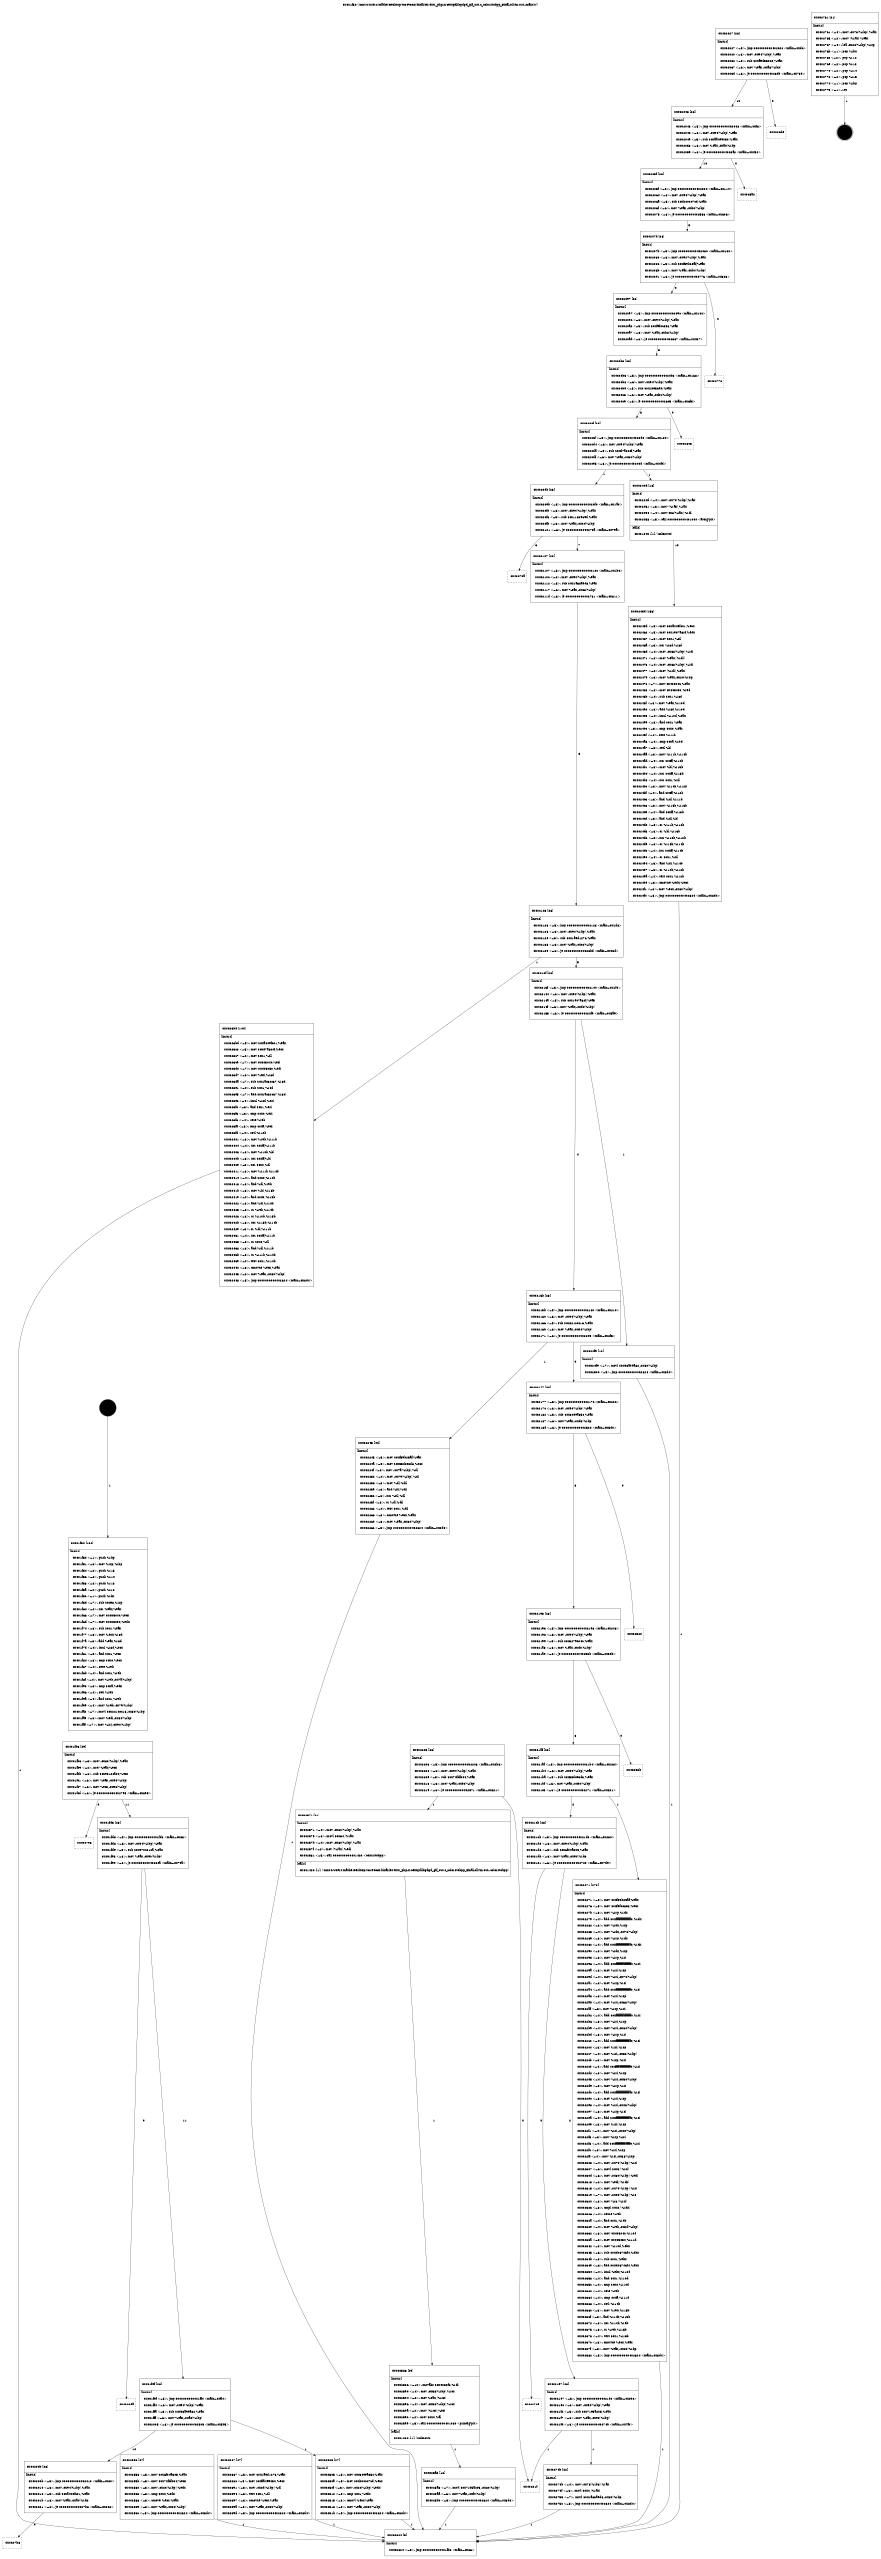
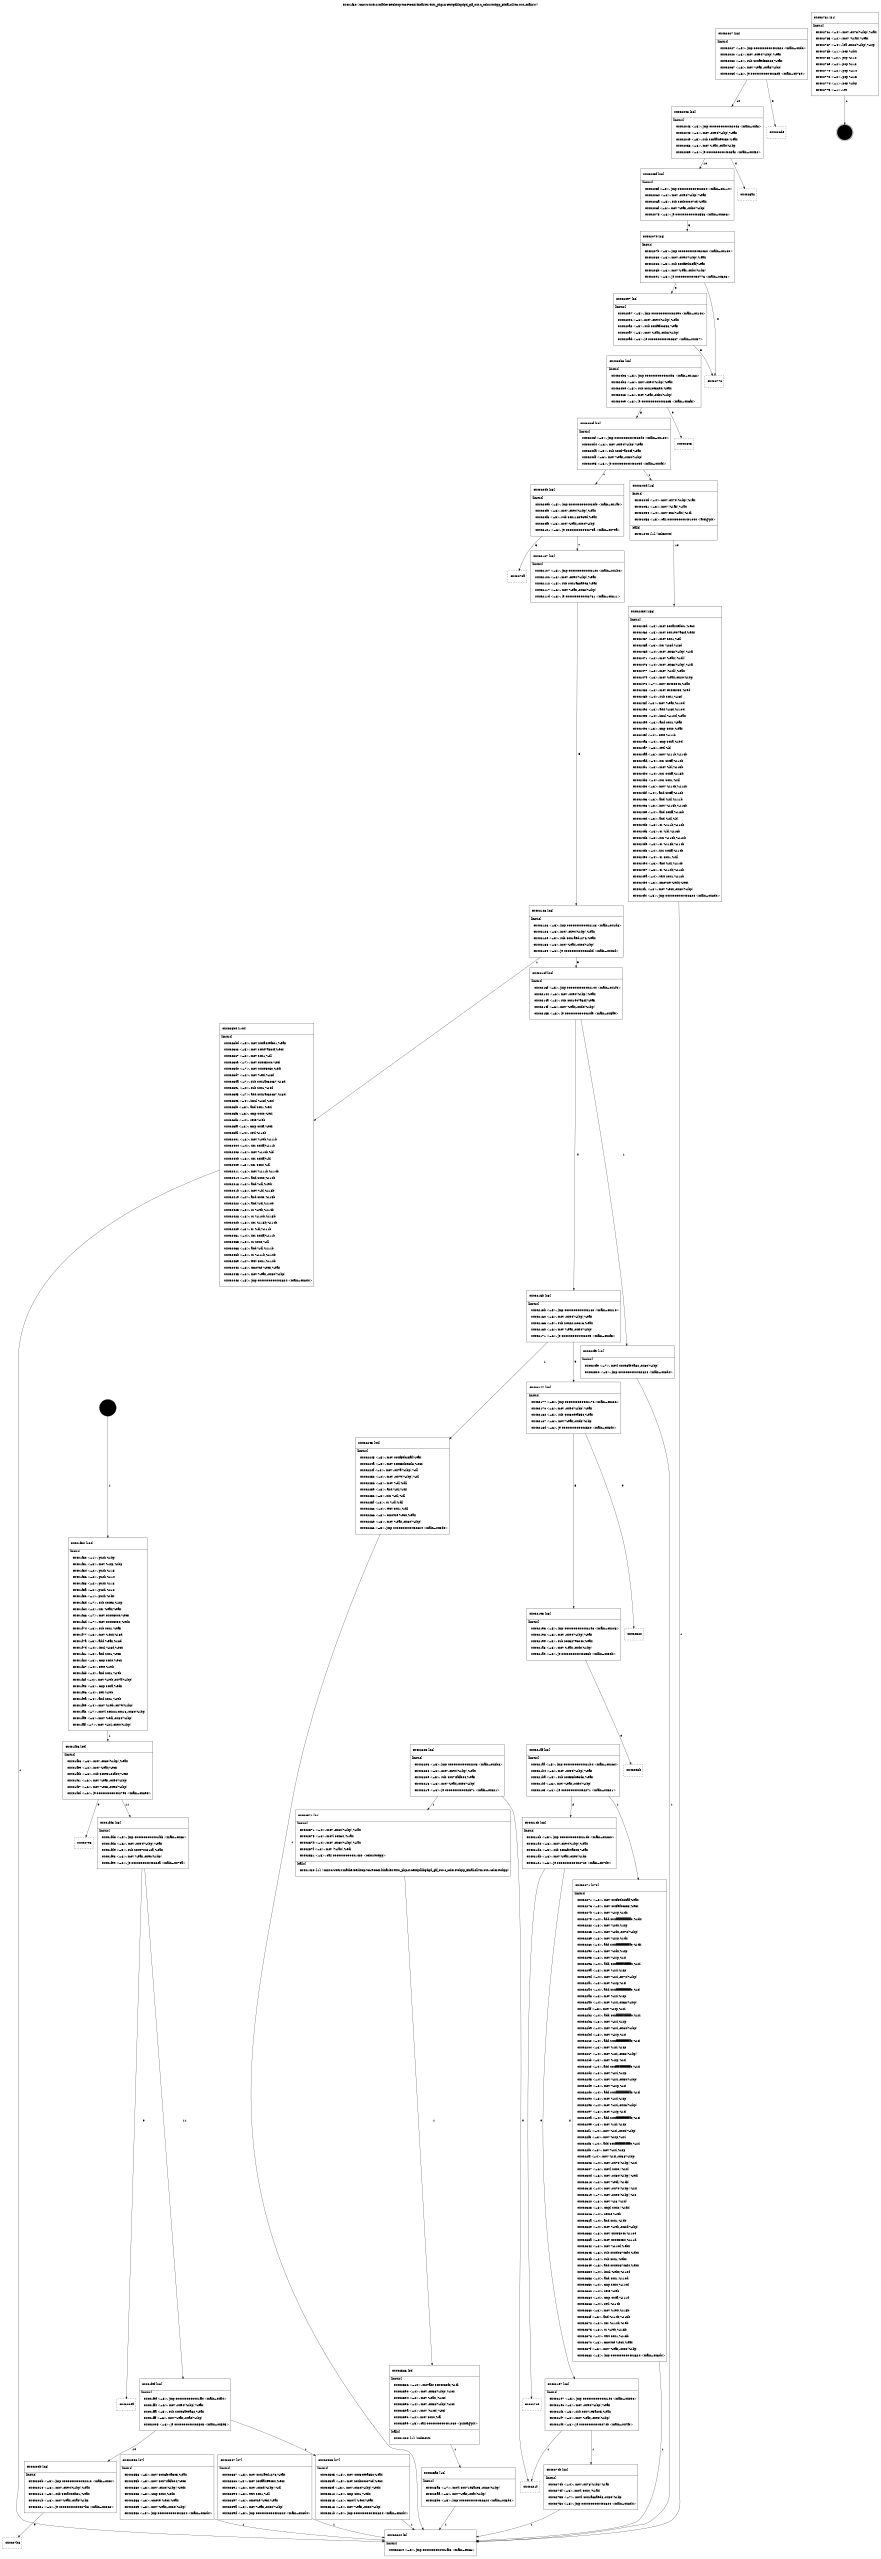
(657, 349) -> (705, 358)
(573, 1701) -> none
none -> (108, 1735)
